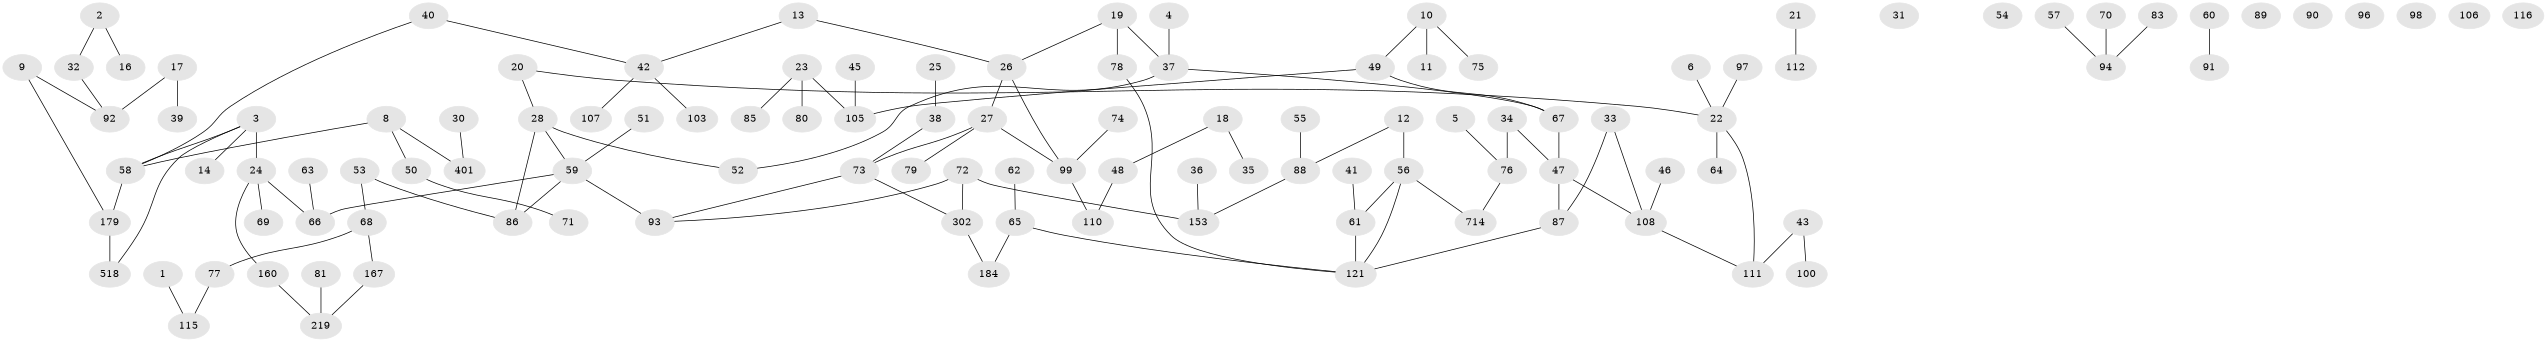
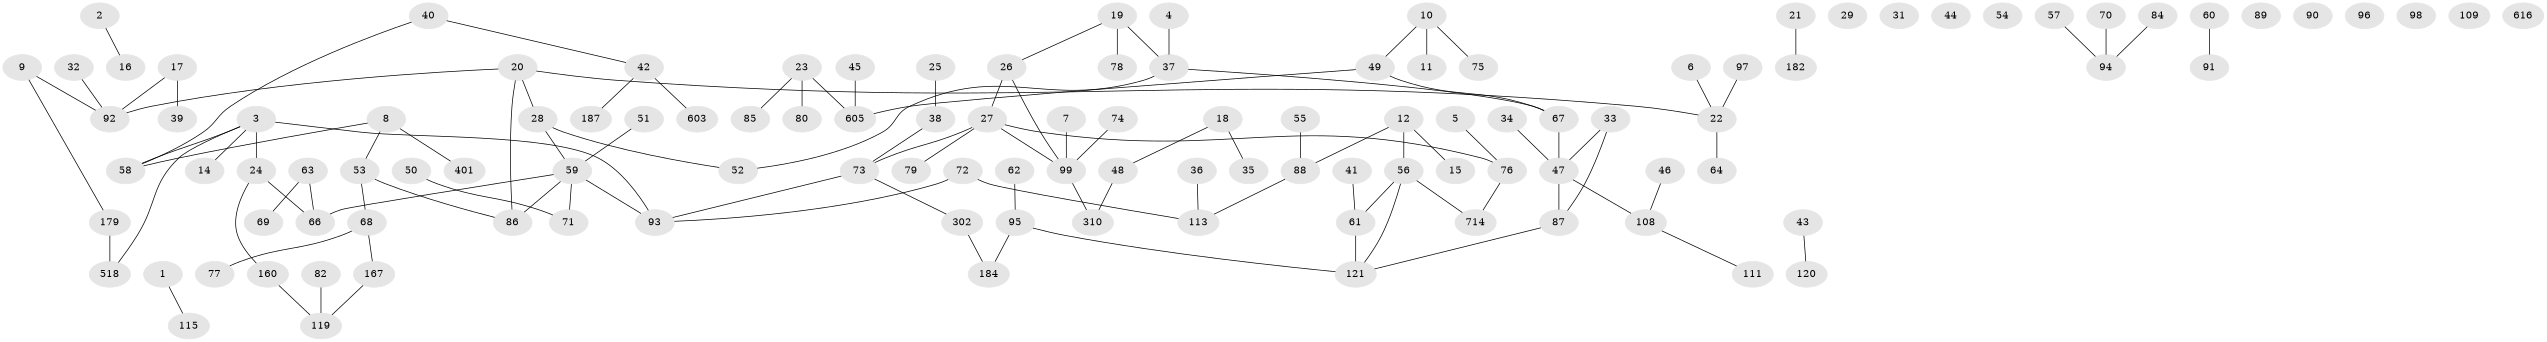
(798, 16) -> none
none -> (1848, 16)
none -> (1951, 16)
(2158, 16) -> (2158, 16)
(2469, 16) -> (2469, 16)
(2523, 16) -> (2523, 16)
(87, 42) -> none
(1796, 67) -> (1796, 67)
none -> (311, 83)
(459, 119) -> none
(591, 119) -> (591, 119)
(697, 119) -> (697, 119)
(855, 119) -> (855, 119)
none -> (1066, 119)
none -> (474, 138)
(399, 145) -> (373, 145)
(1507, 145) -> (1250, 138)
(525, 171) -> (511, 145)
none -> (1455, 171)
(1628, 171) -> (1585, 145)
(1751, 193) -> none
(118, 197) -> none
(260, 197) -> (289, 193)
none -> (570, 197)
(963, 197) -> none
(1015, 223) -> (1015, 223)
(1093, 223) -> (1093, 223)
(1198, 223) -> (1198, 223)
(1172, 236) -> none
(1778, 248) -> none
(321, 274) -> (321, 274)
(1807, 274) -> (1807, 274)
(202, 300) -> none
(321, 326) -> (321, 326)
